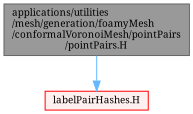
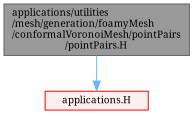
(97, 101) -> (97, 101)
